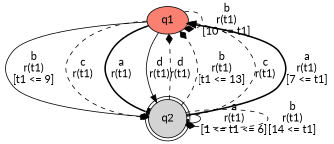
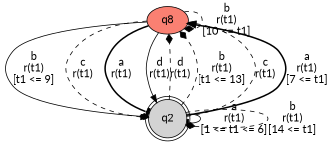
(168, 20) -> (168, 20)
